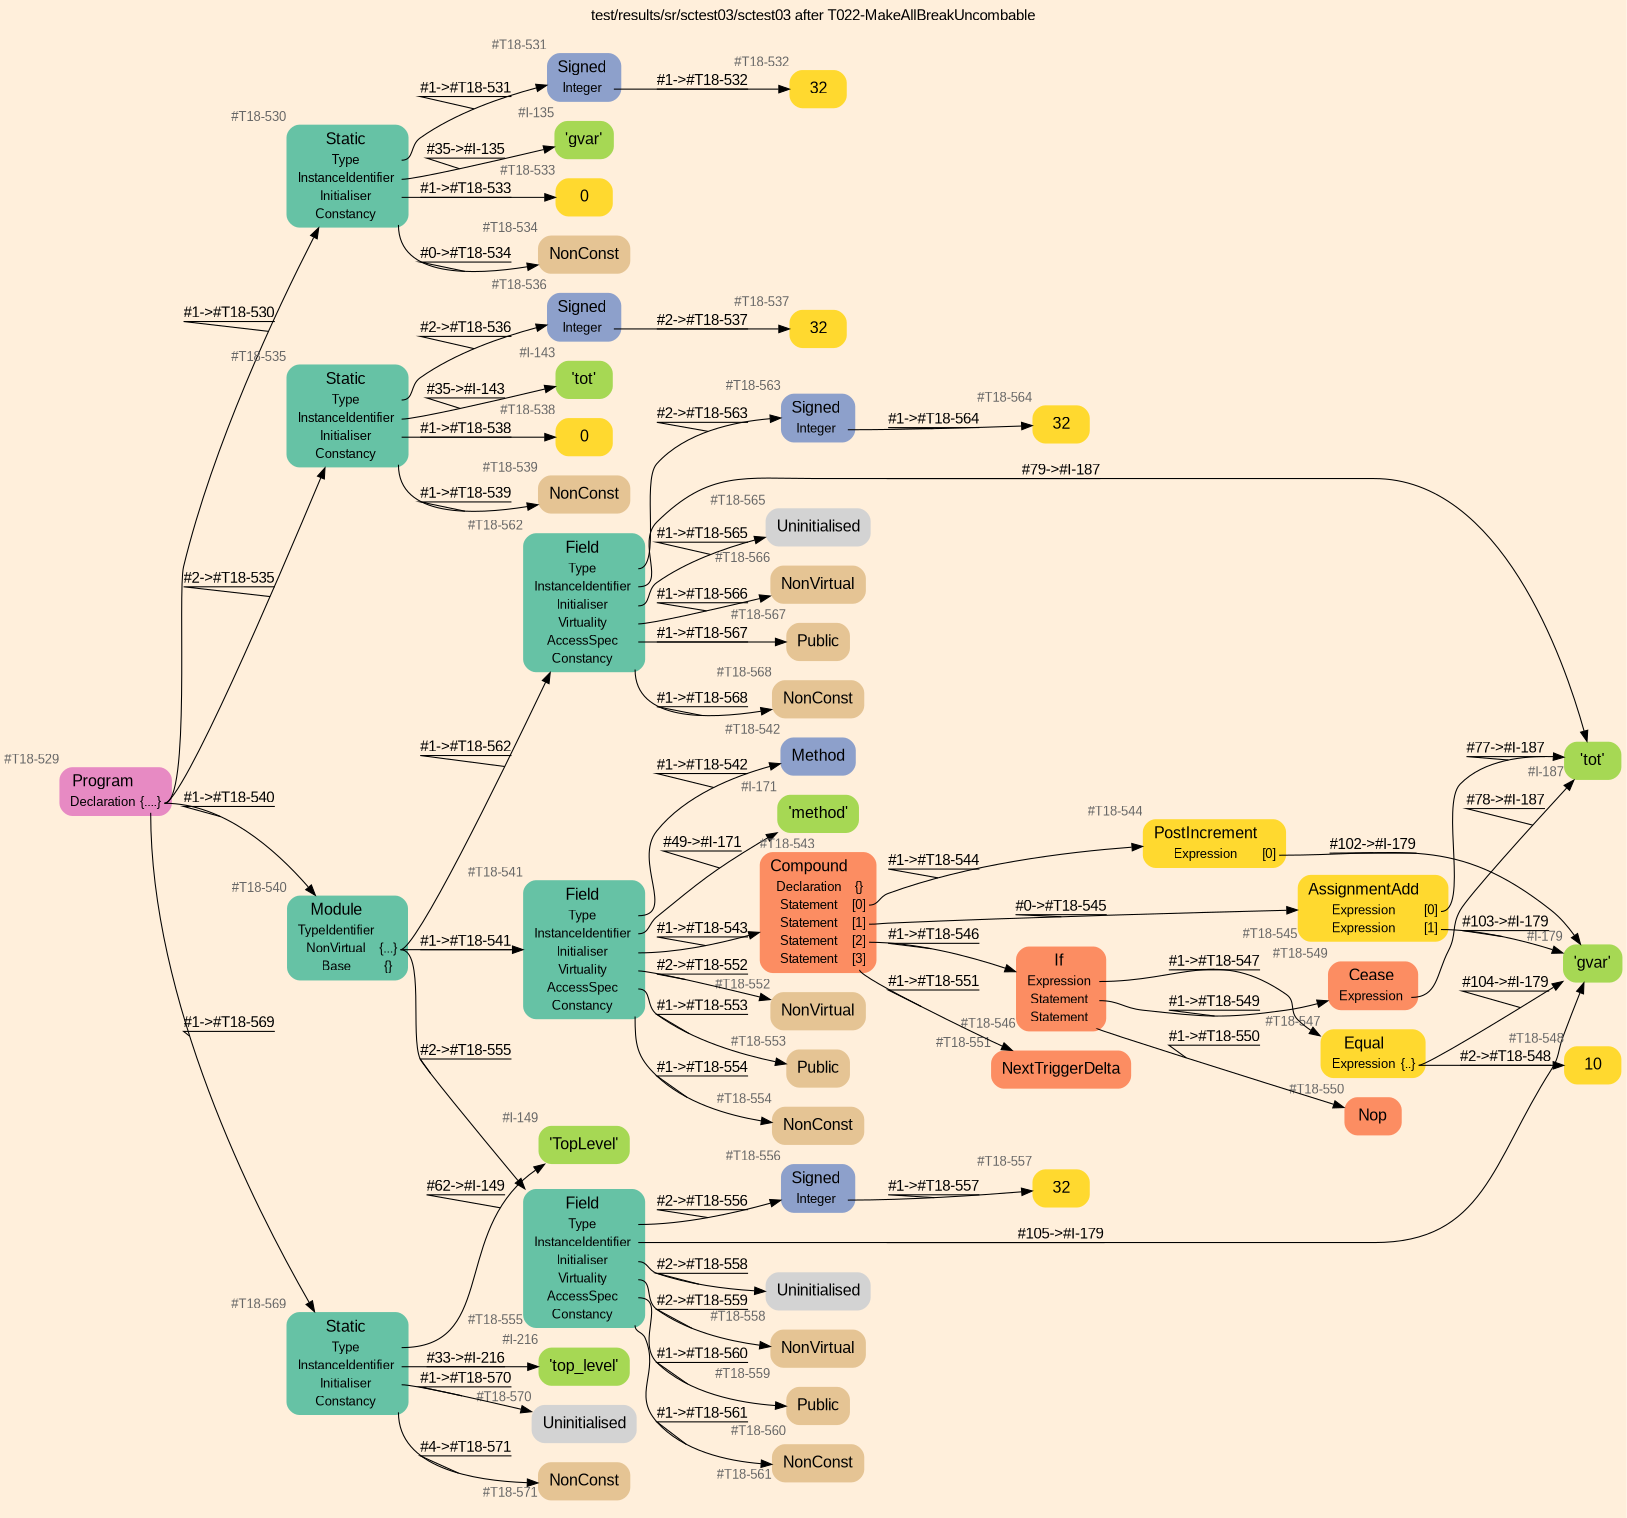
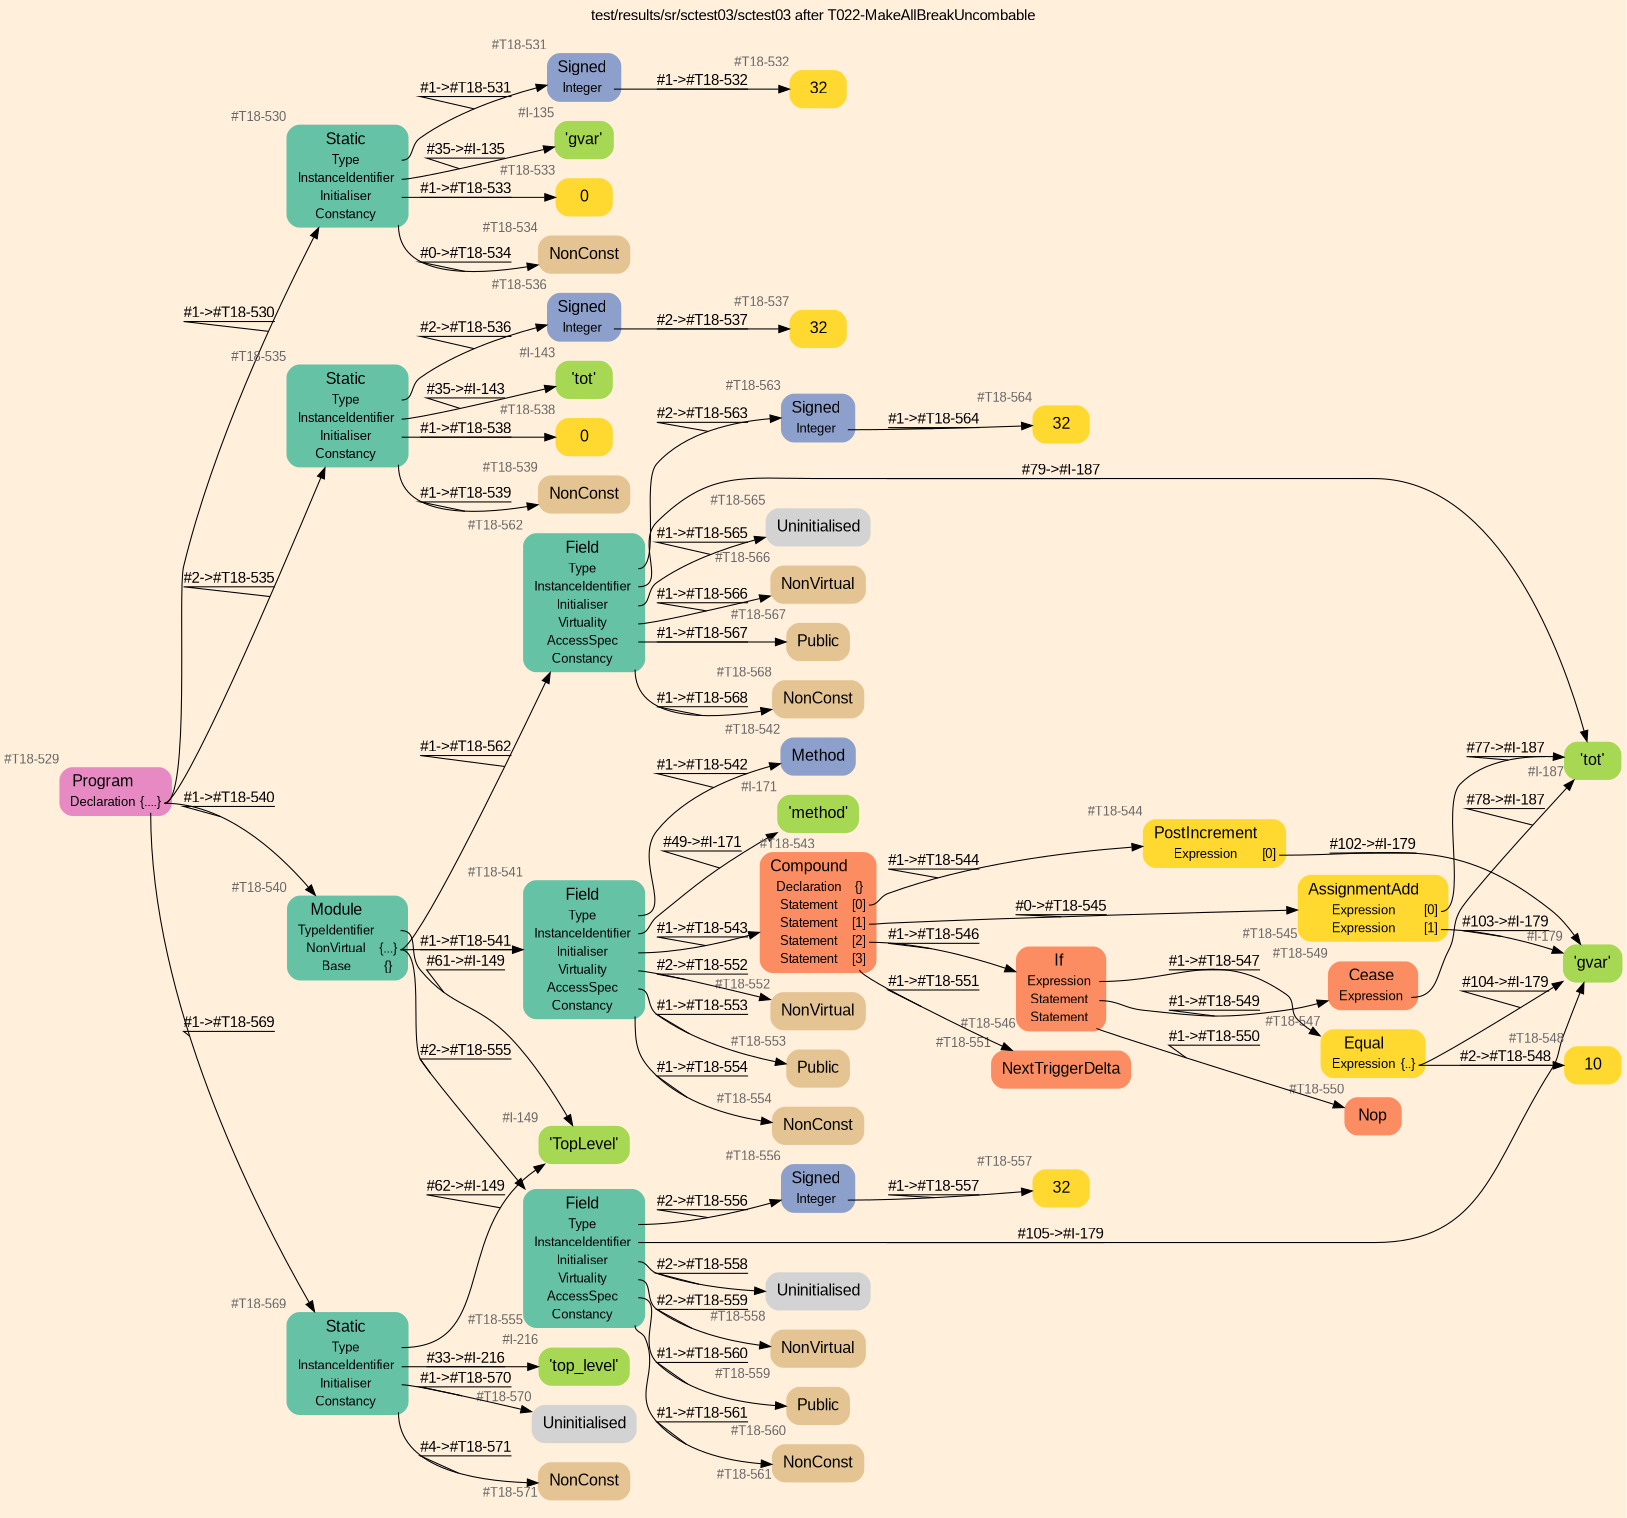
none -> (486, 1017)
